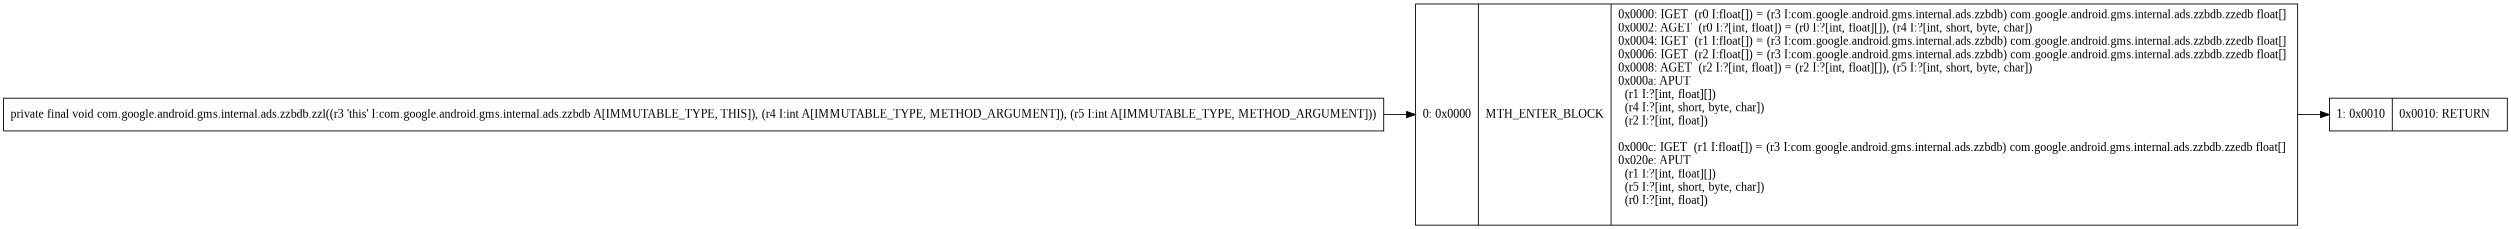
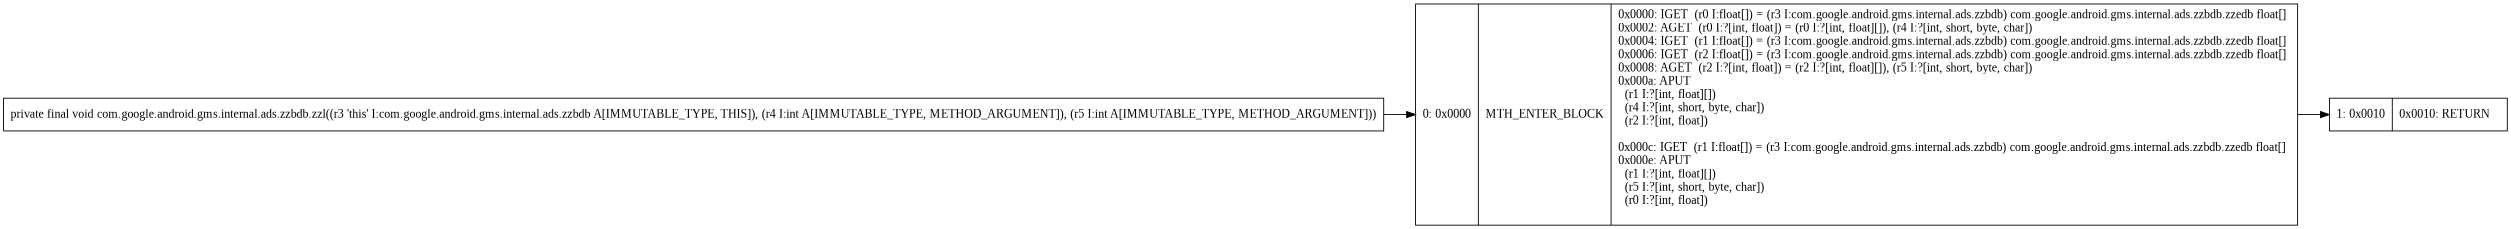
(1658, 161) -> (1658, 161)
